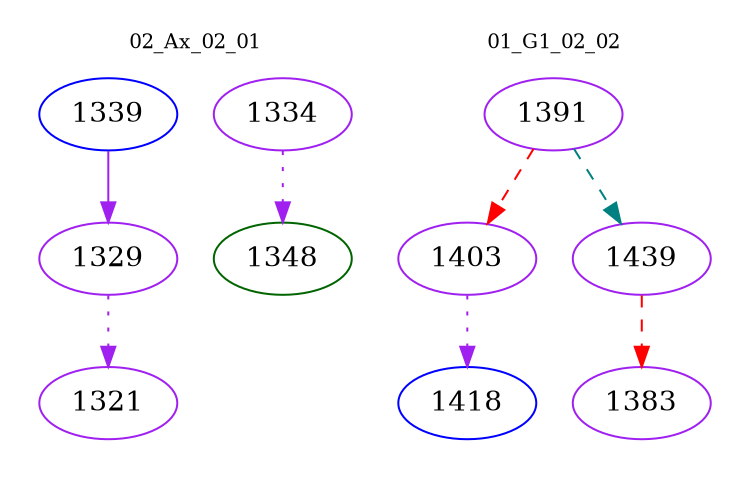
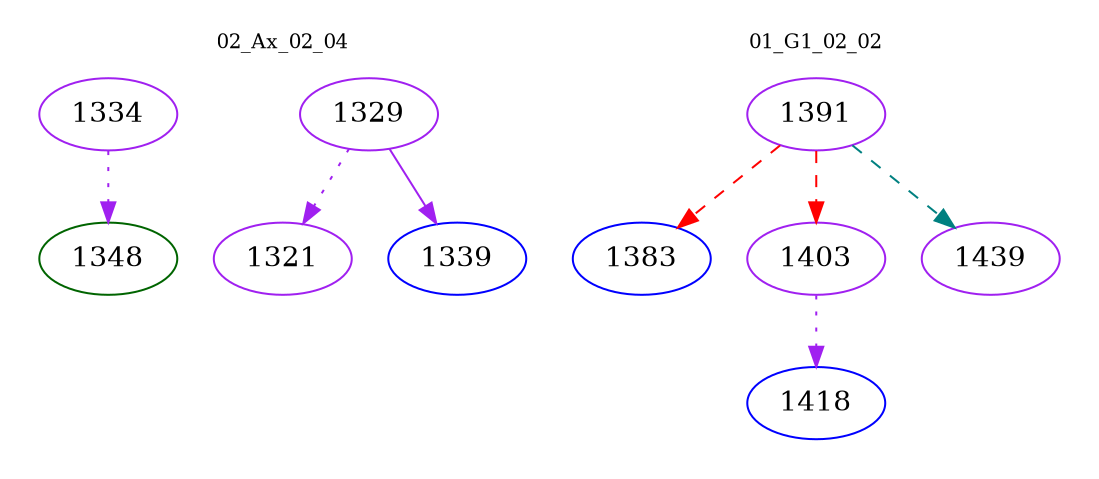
(196, 43) -> (283, 43)
(108, 177) -> (407, 177)
(642, 321) -> (737, 180)
(642, 403) -> (642, 259)
